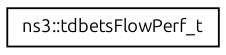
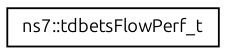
(113, 27) -> (113, 27)
